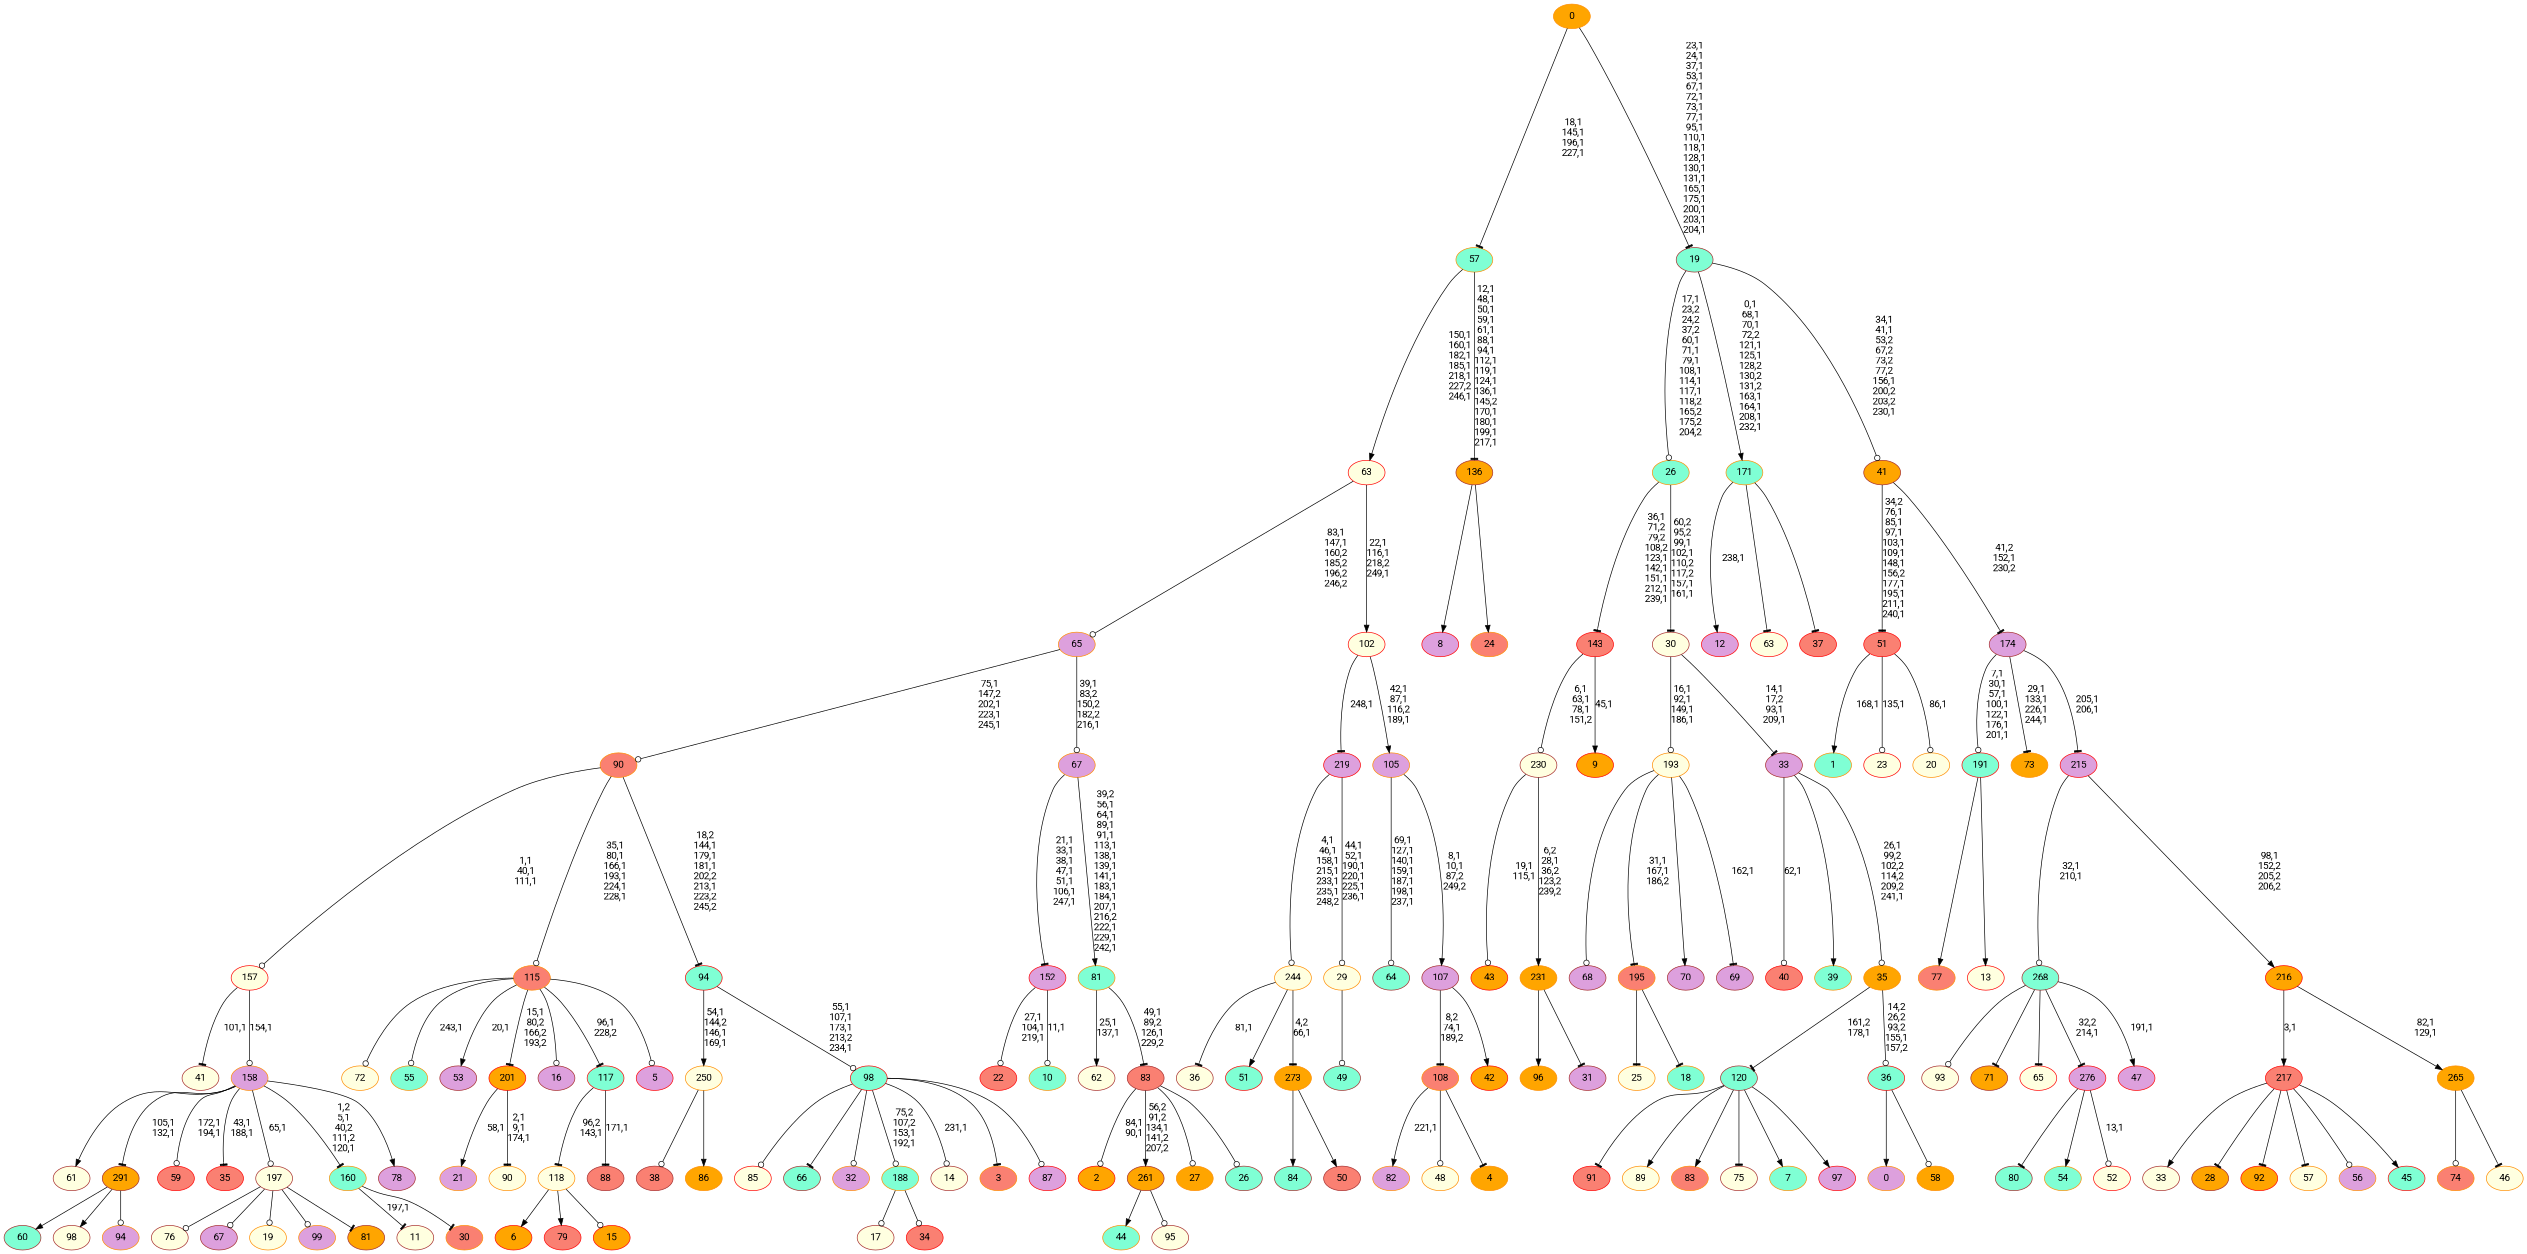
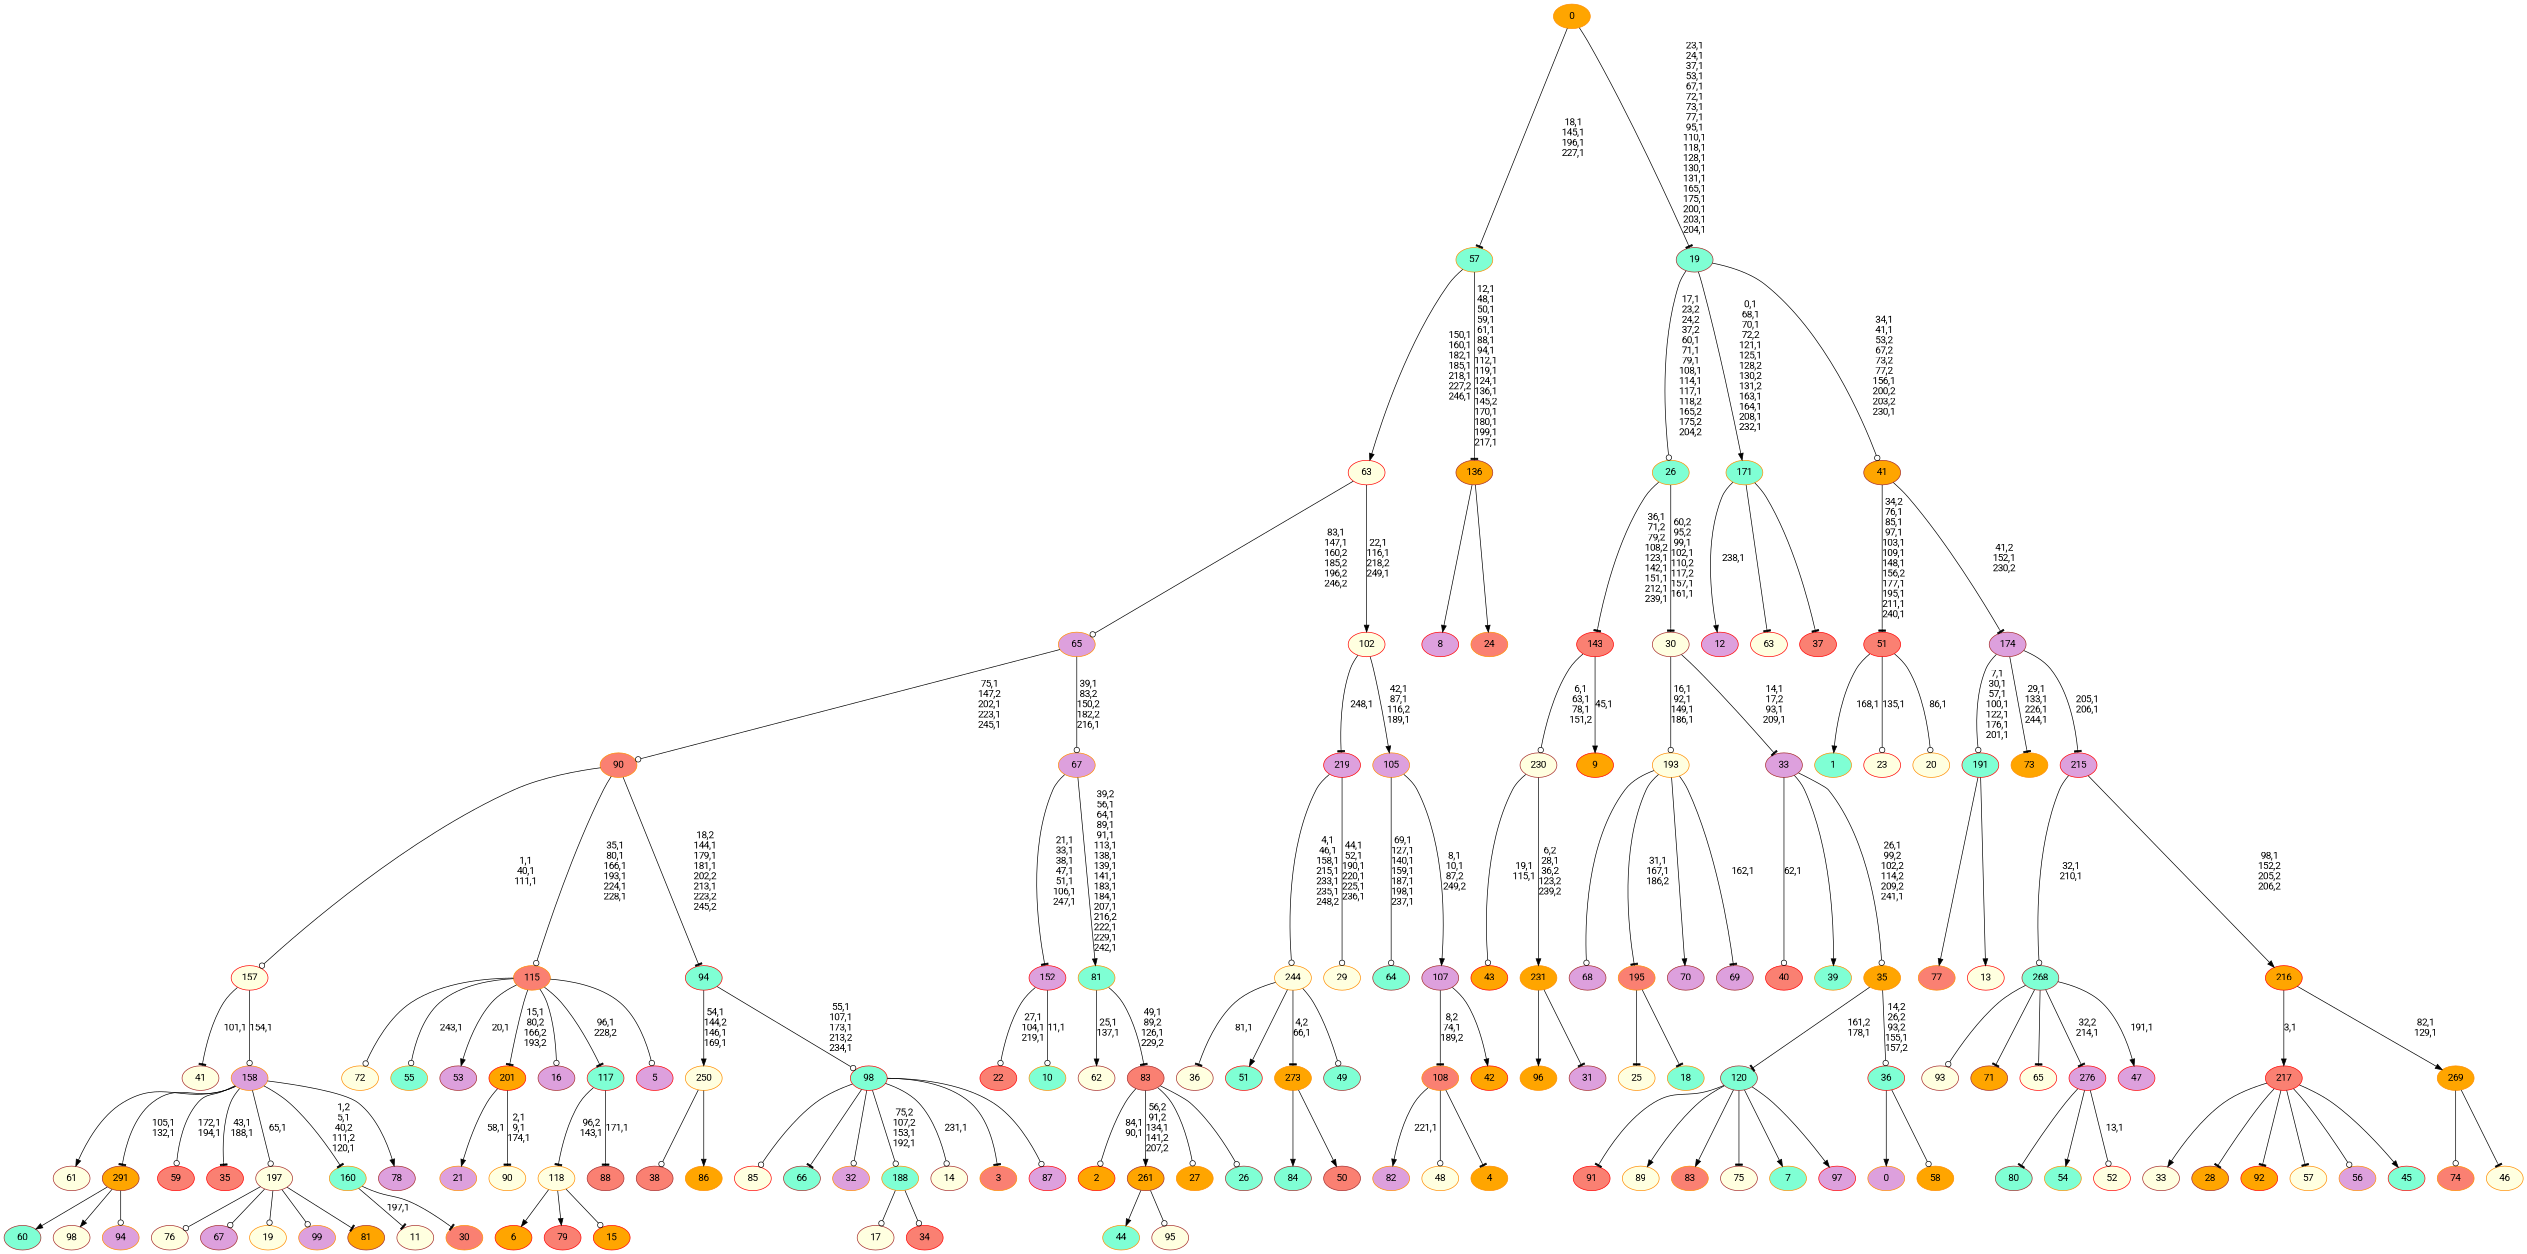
(1342, 1025) -> (1324, 1023)
(2456, 1078) -> (2456, 1078)
